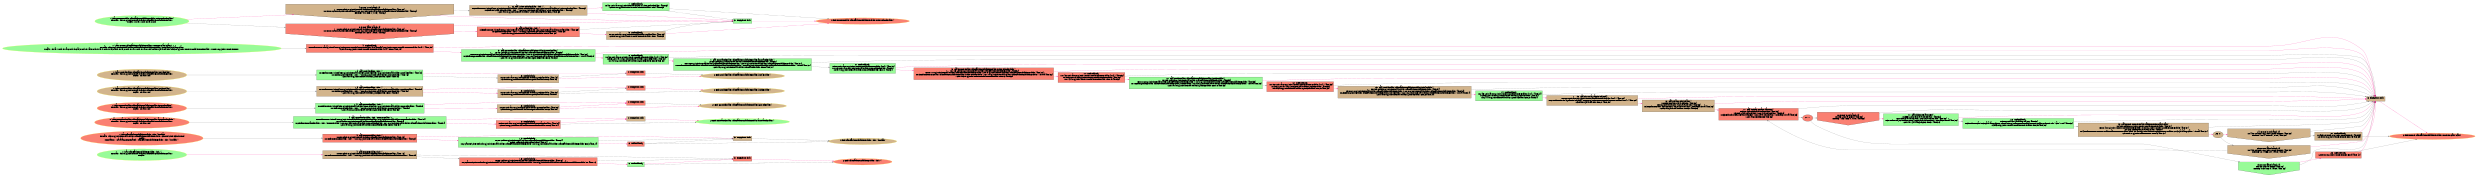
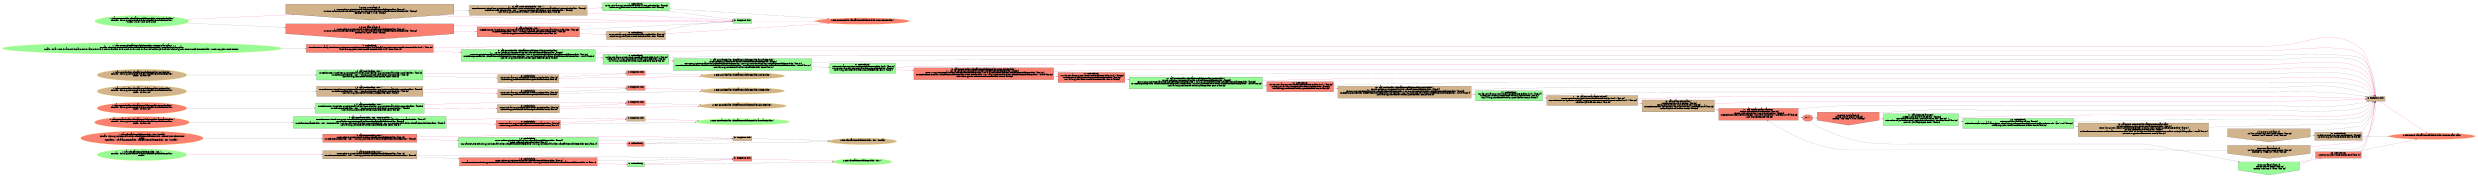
(2218, 135) -> none
(863, 162) -> (863, 162)
